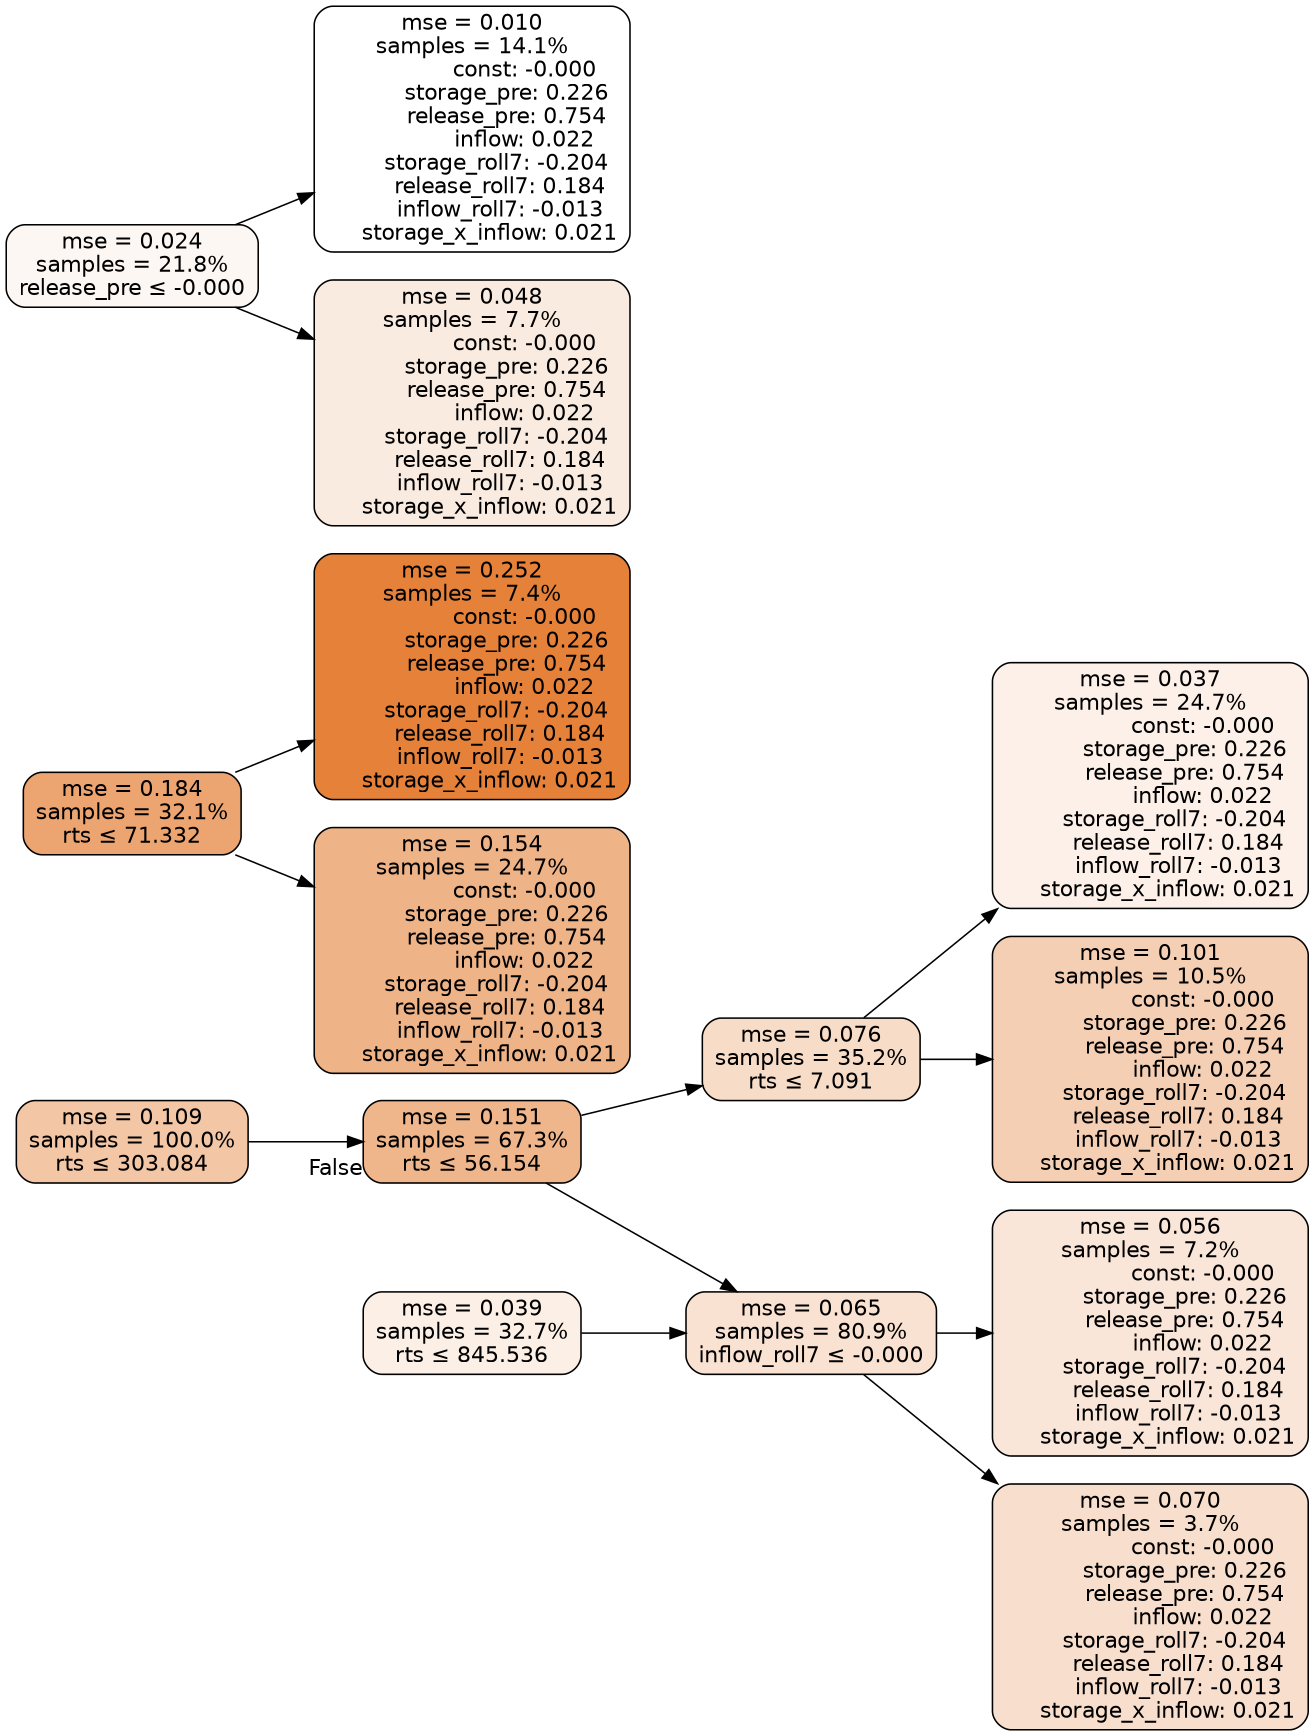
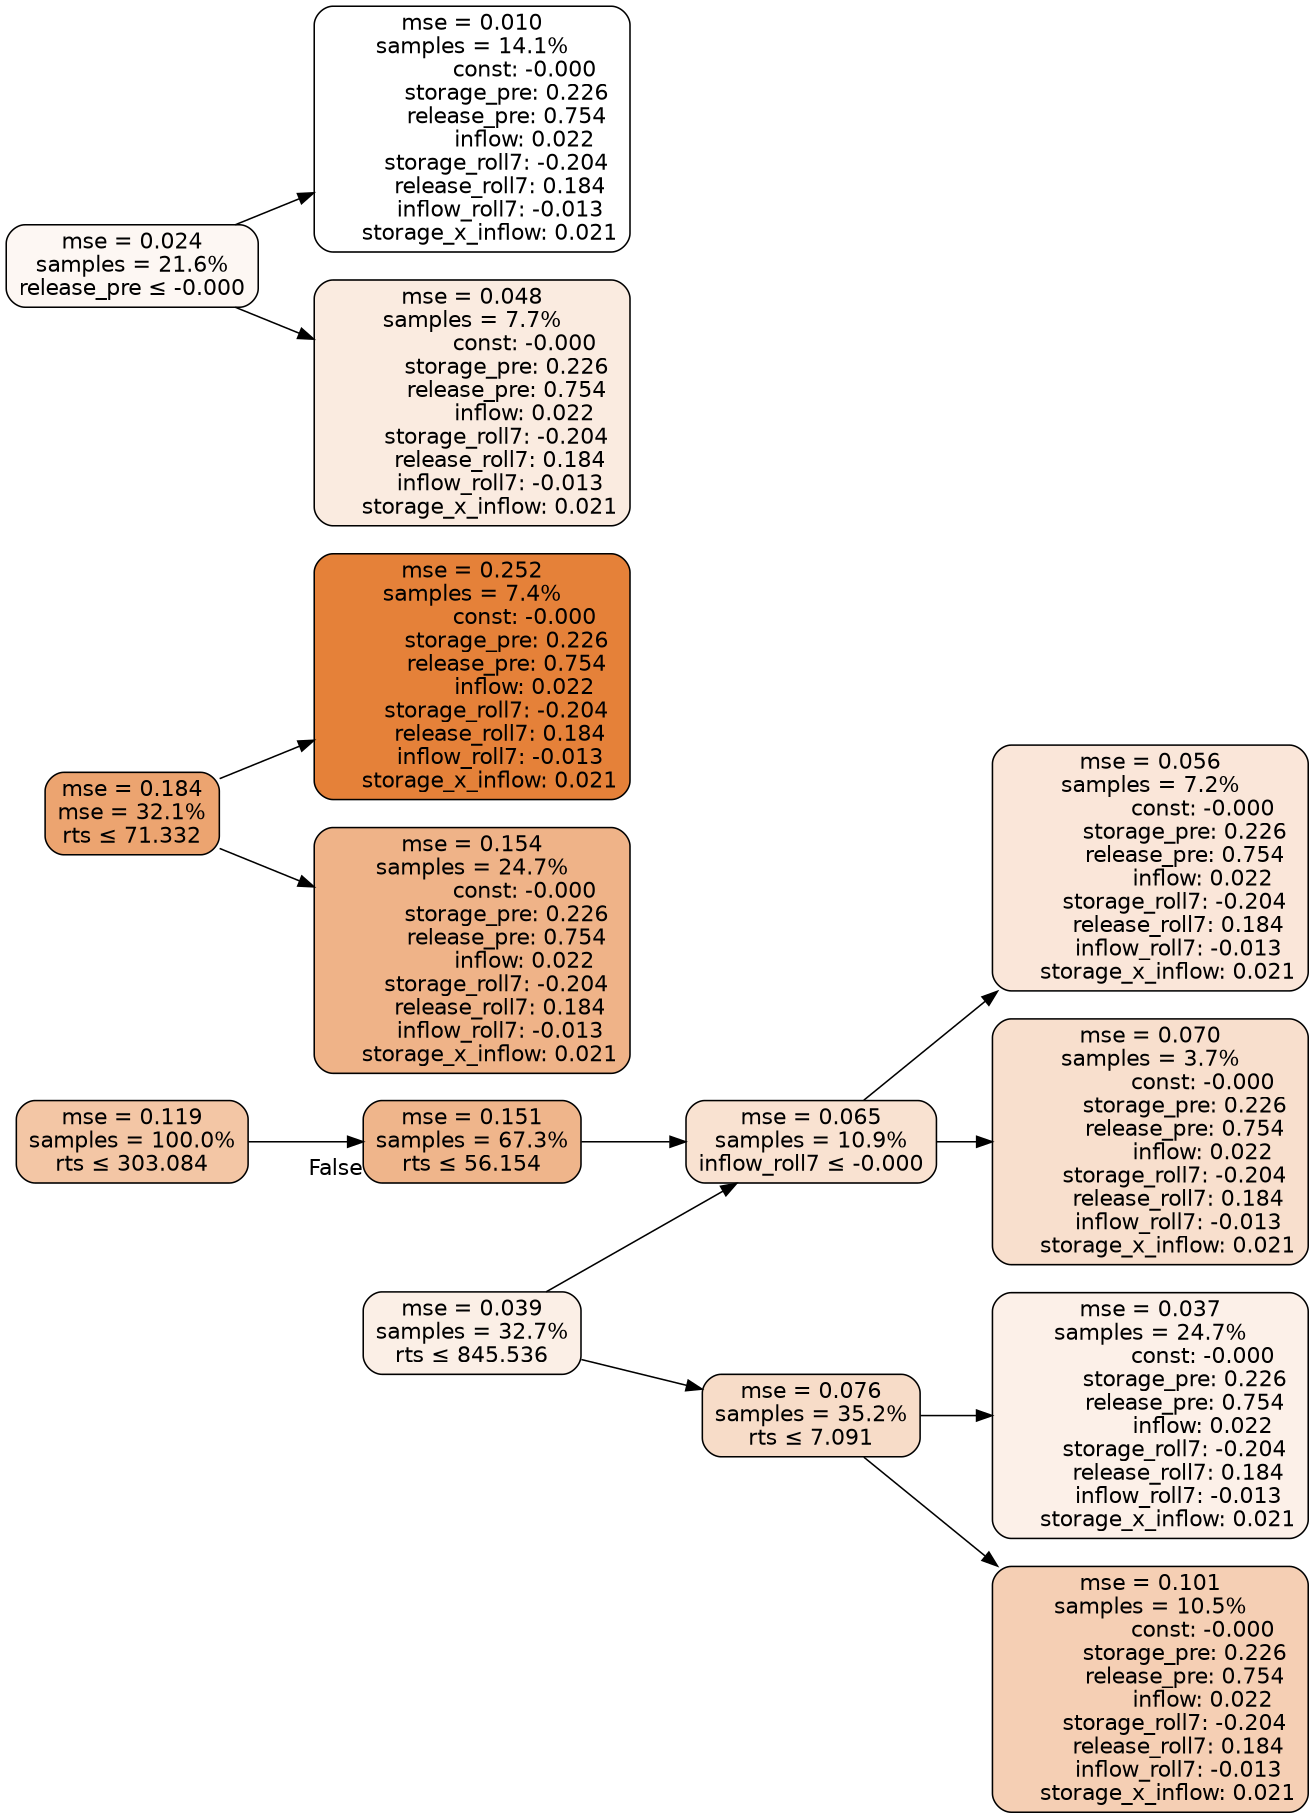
(132, 266) -> (132, 266)
(132, 814) -> (132, 814)
(634, 1102) -> (634, 1372)
(132, 1142) -> (132, 1142)
(811, 1333) -> (811, 1142)
